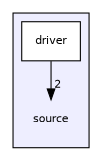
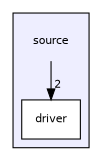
(51, 75) -> (51, 75)
